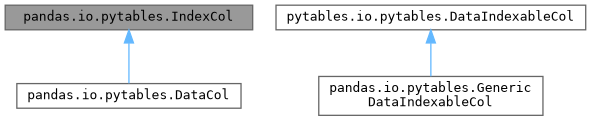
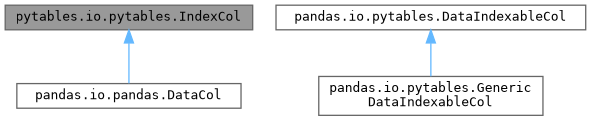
(129, 17) -> (129, 17)
(431, 17) -> (431, 17)
(129, 96) -> (129, 96)
